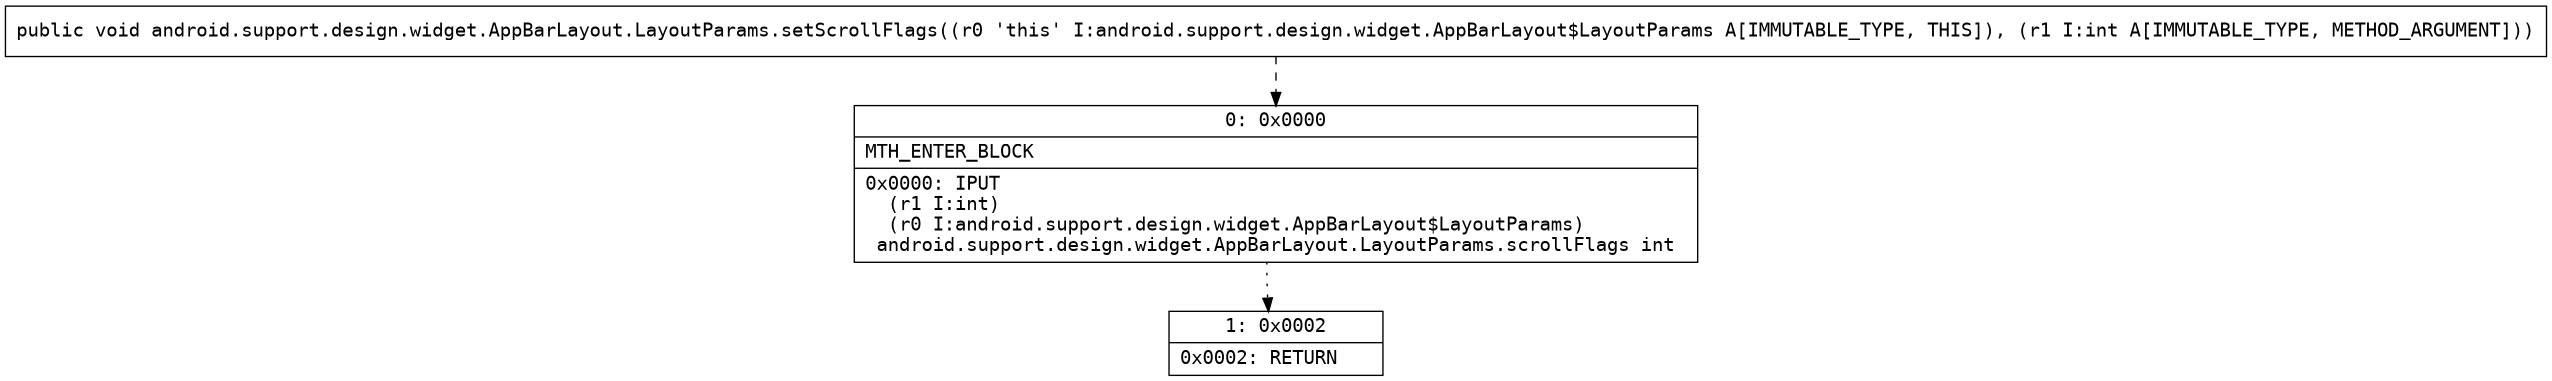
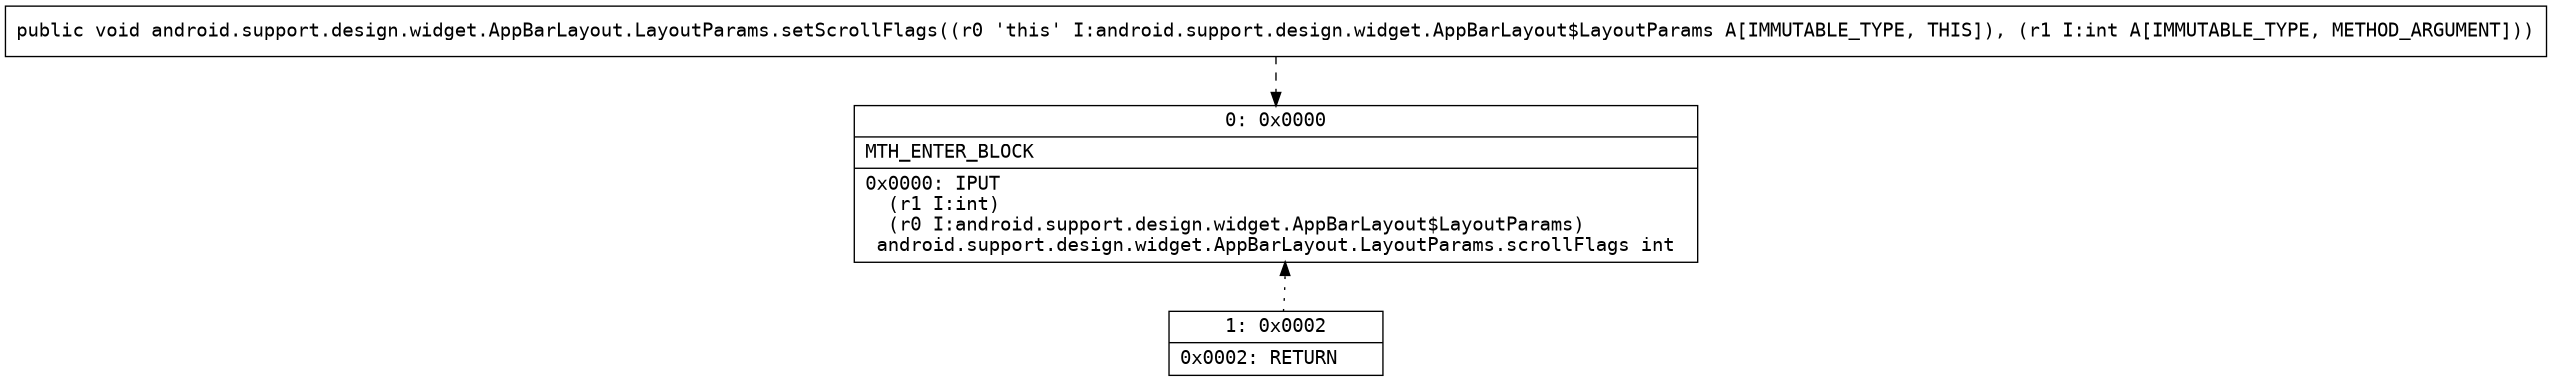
(1267, 280) -> (1285, 294)
